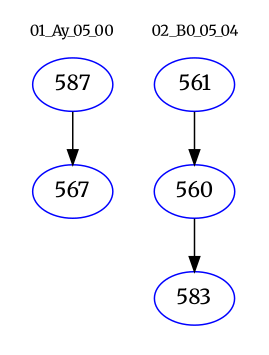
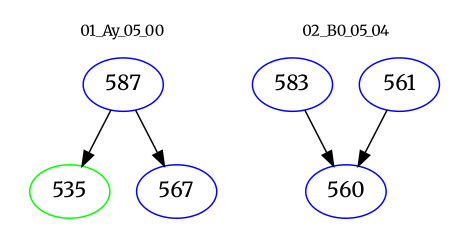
none -> (70, 192)
(194, 238) -> (316, 131)
